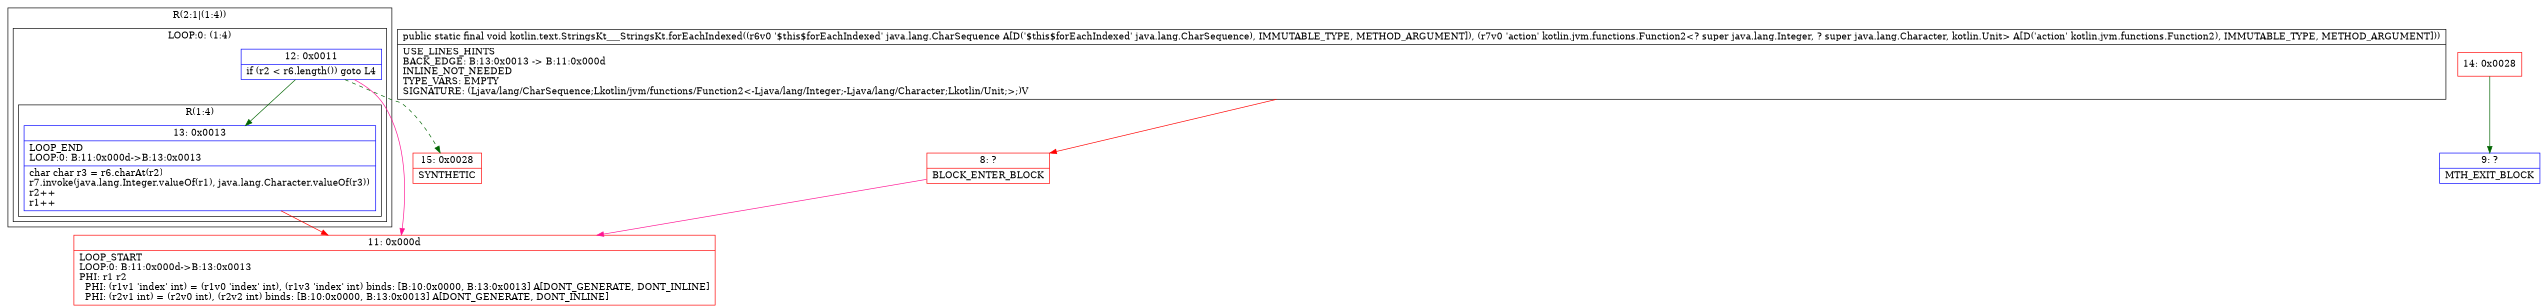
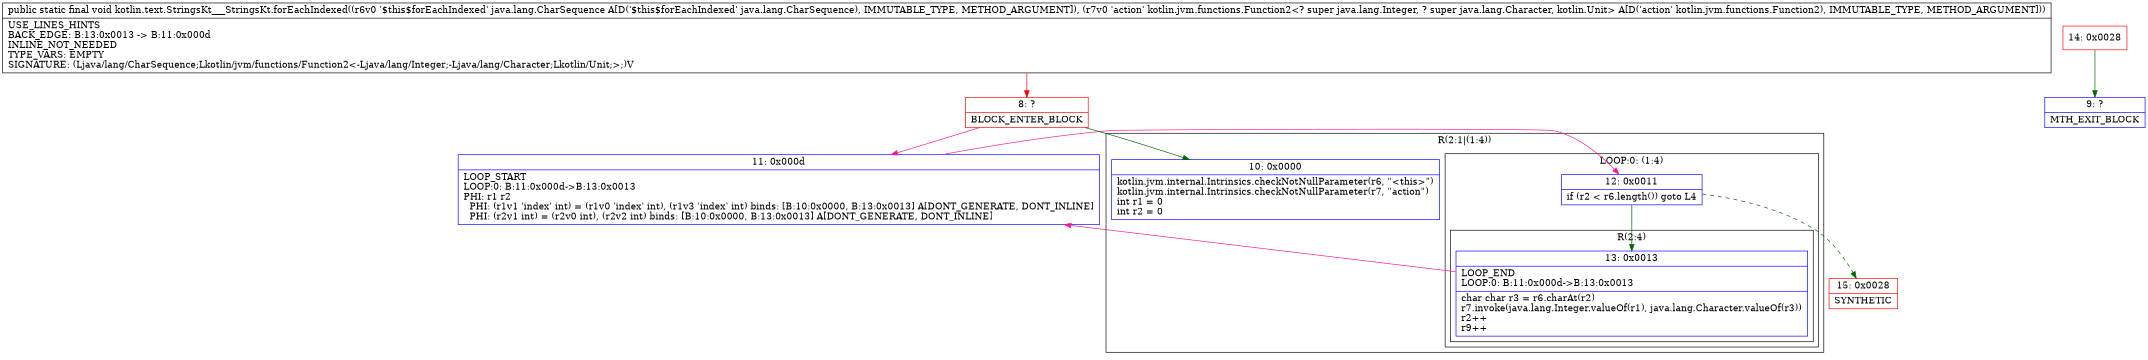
(200, 112) -> (1632, 238)
(400, 146) -> (1318, 129)
none -> (1276, 190)
(43, 203) -> (1474, 328)
(302, 221) -> (1263, 249)
(395, 270) -> (779, 190)
